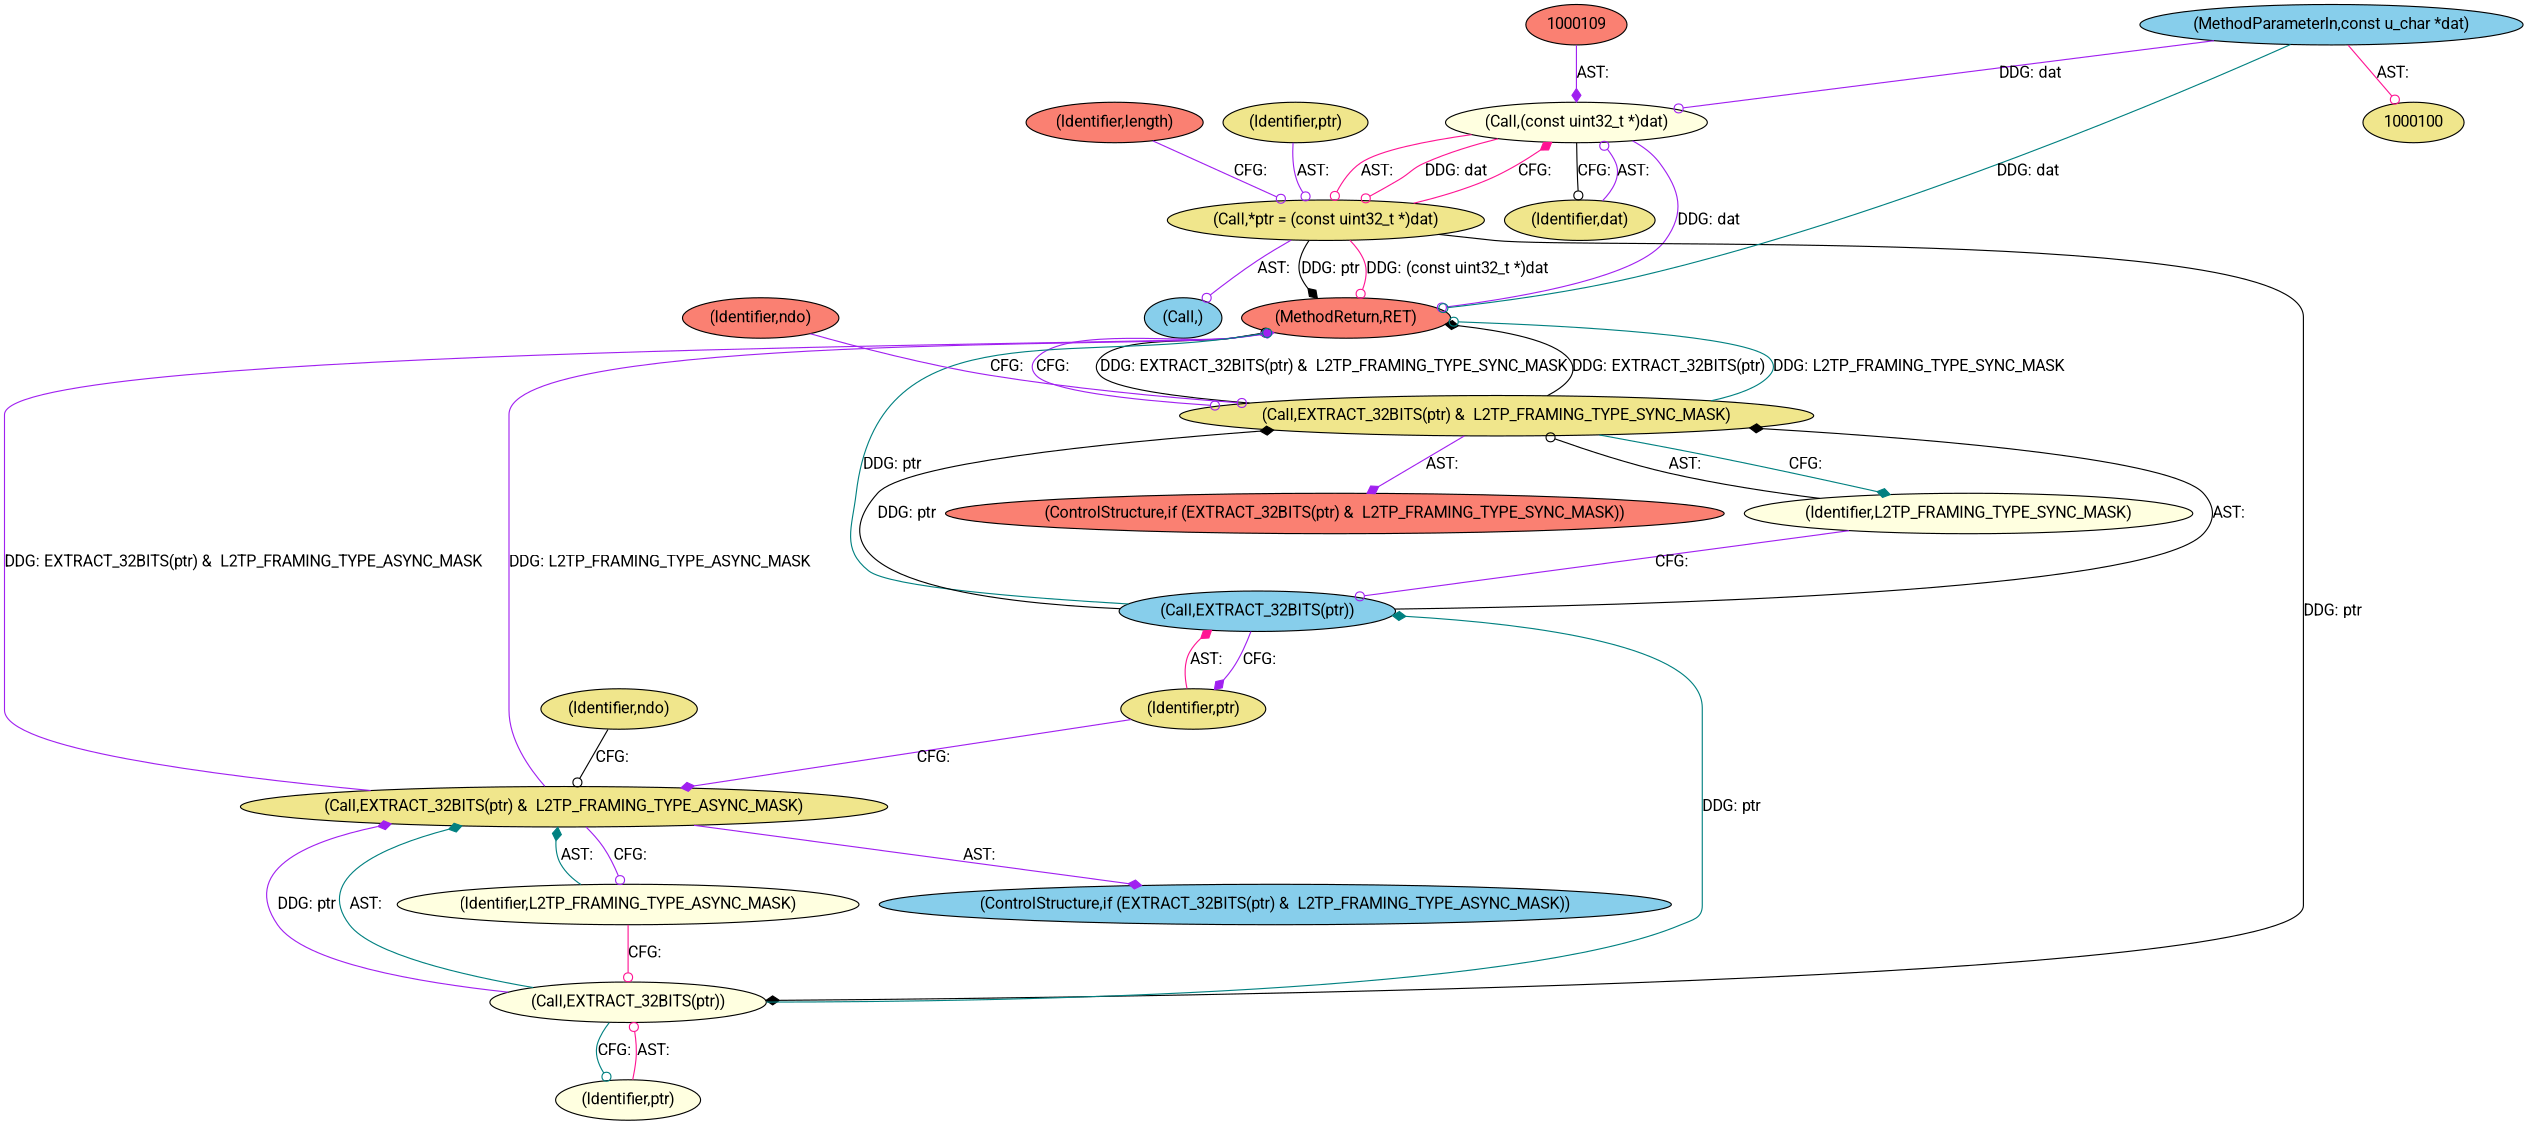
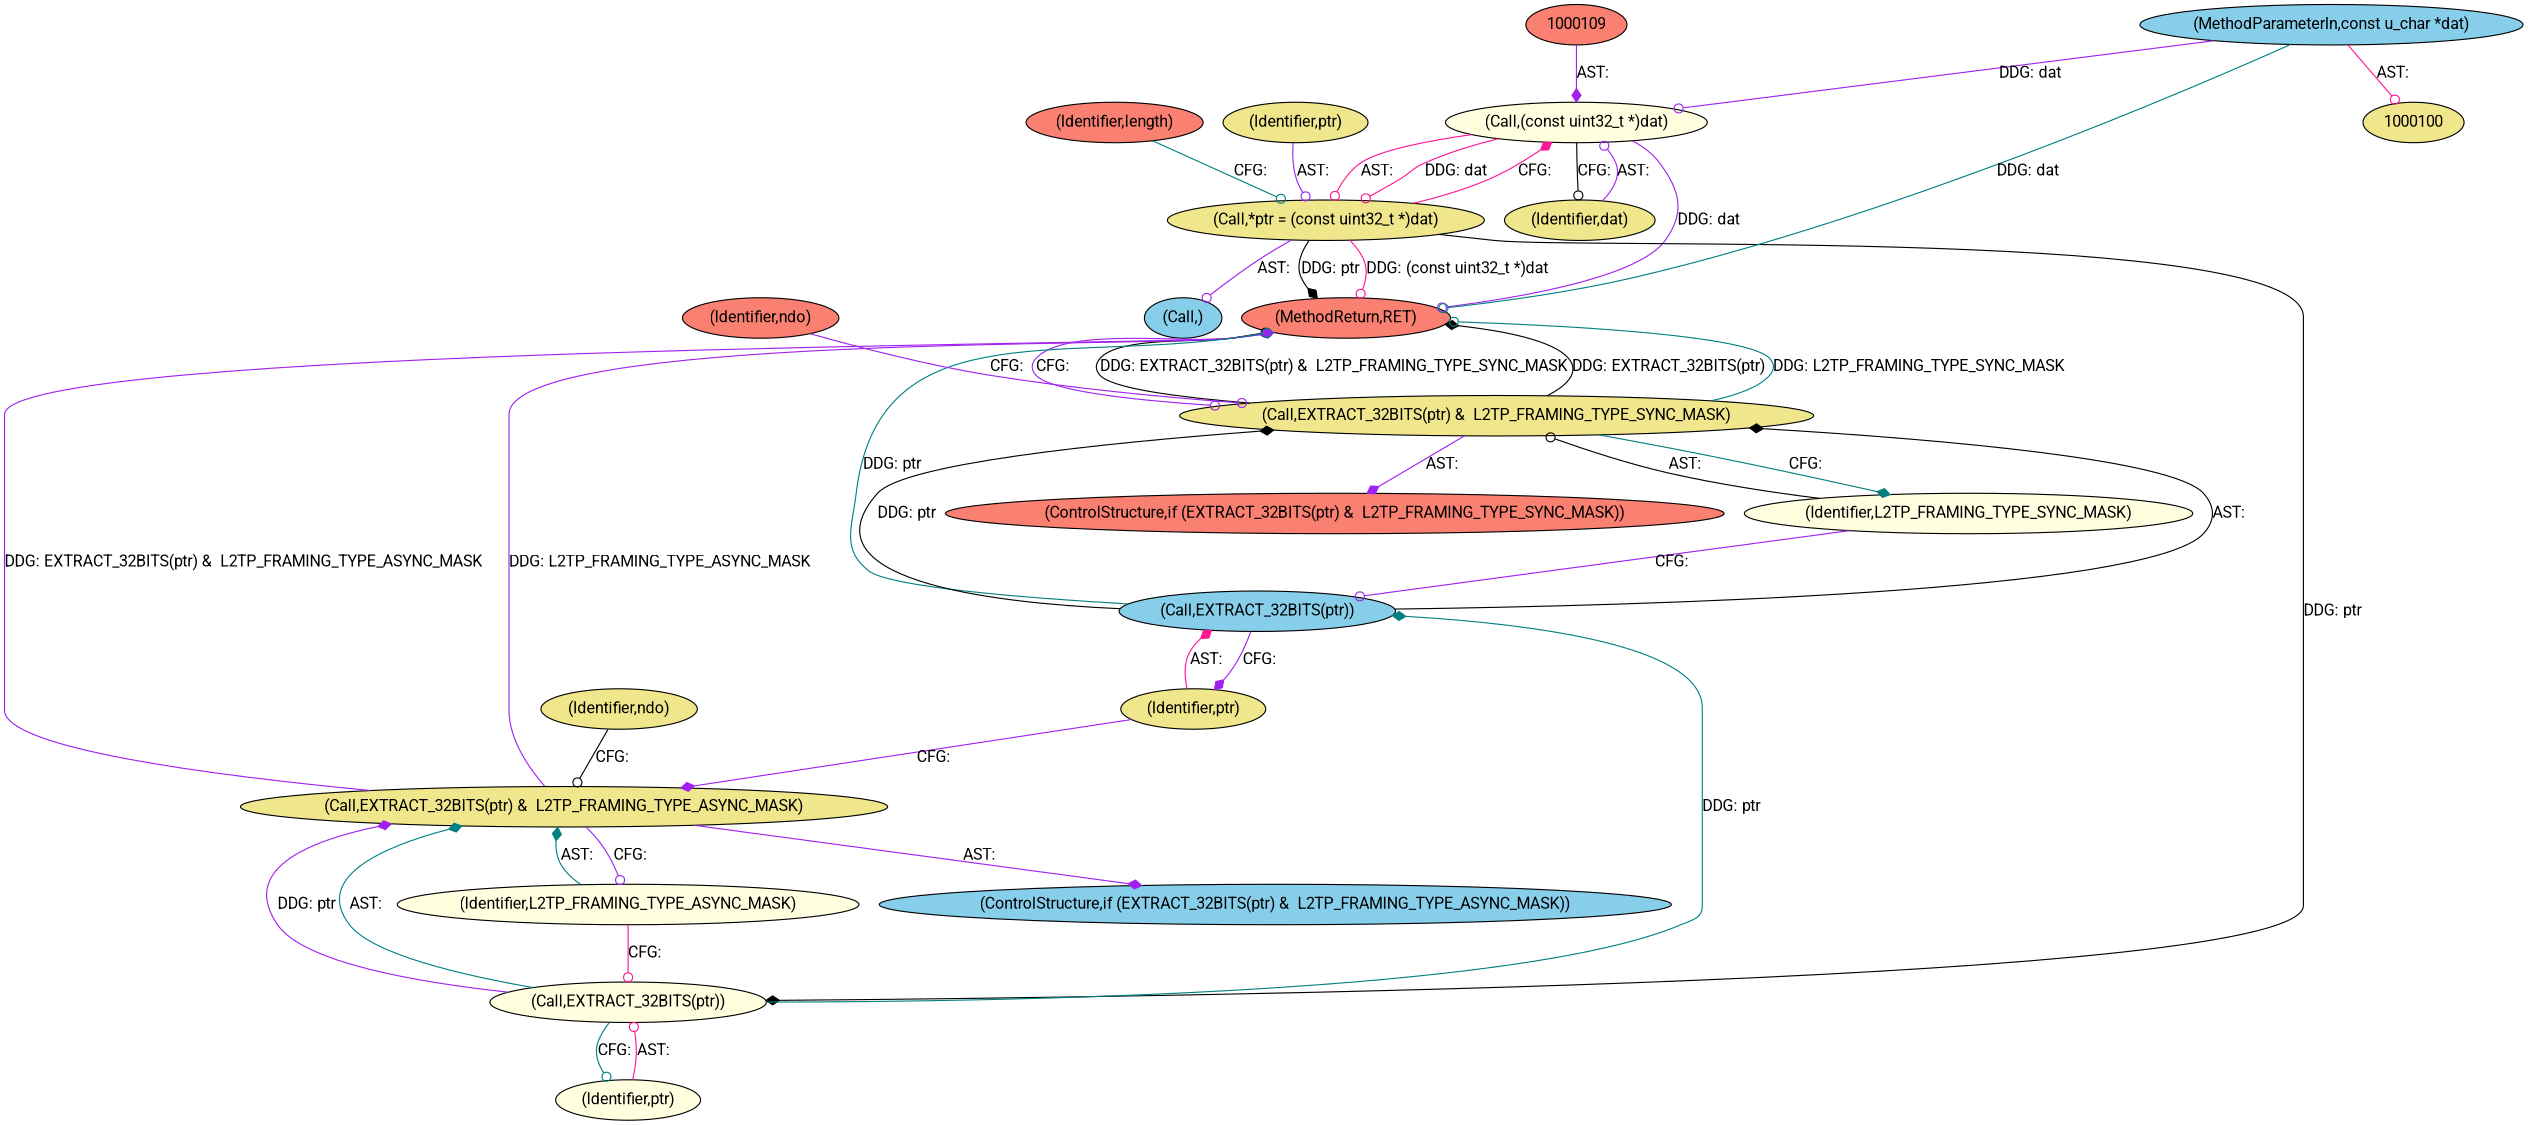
(1215, 169) -> (1215, 169)
